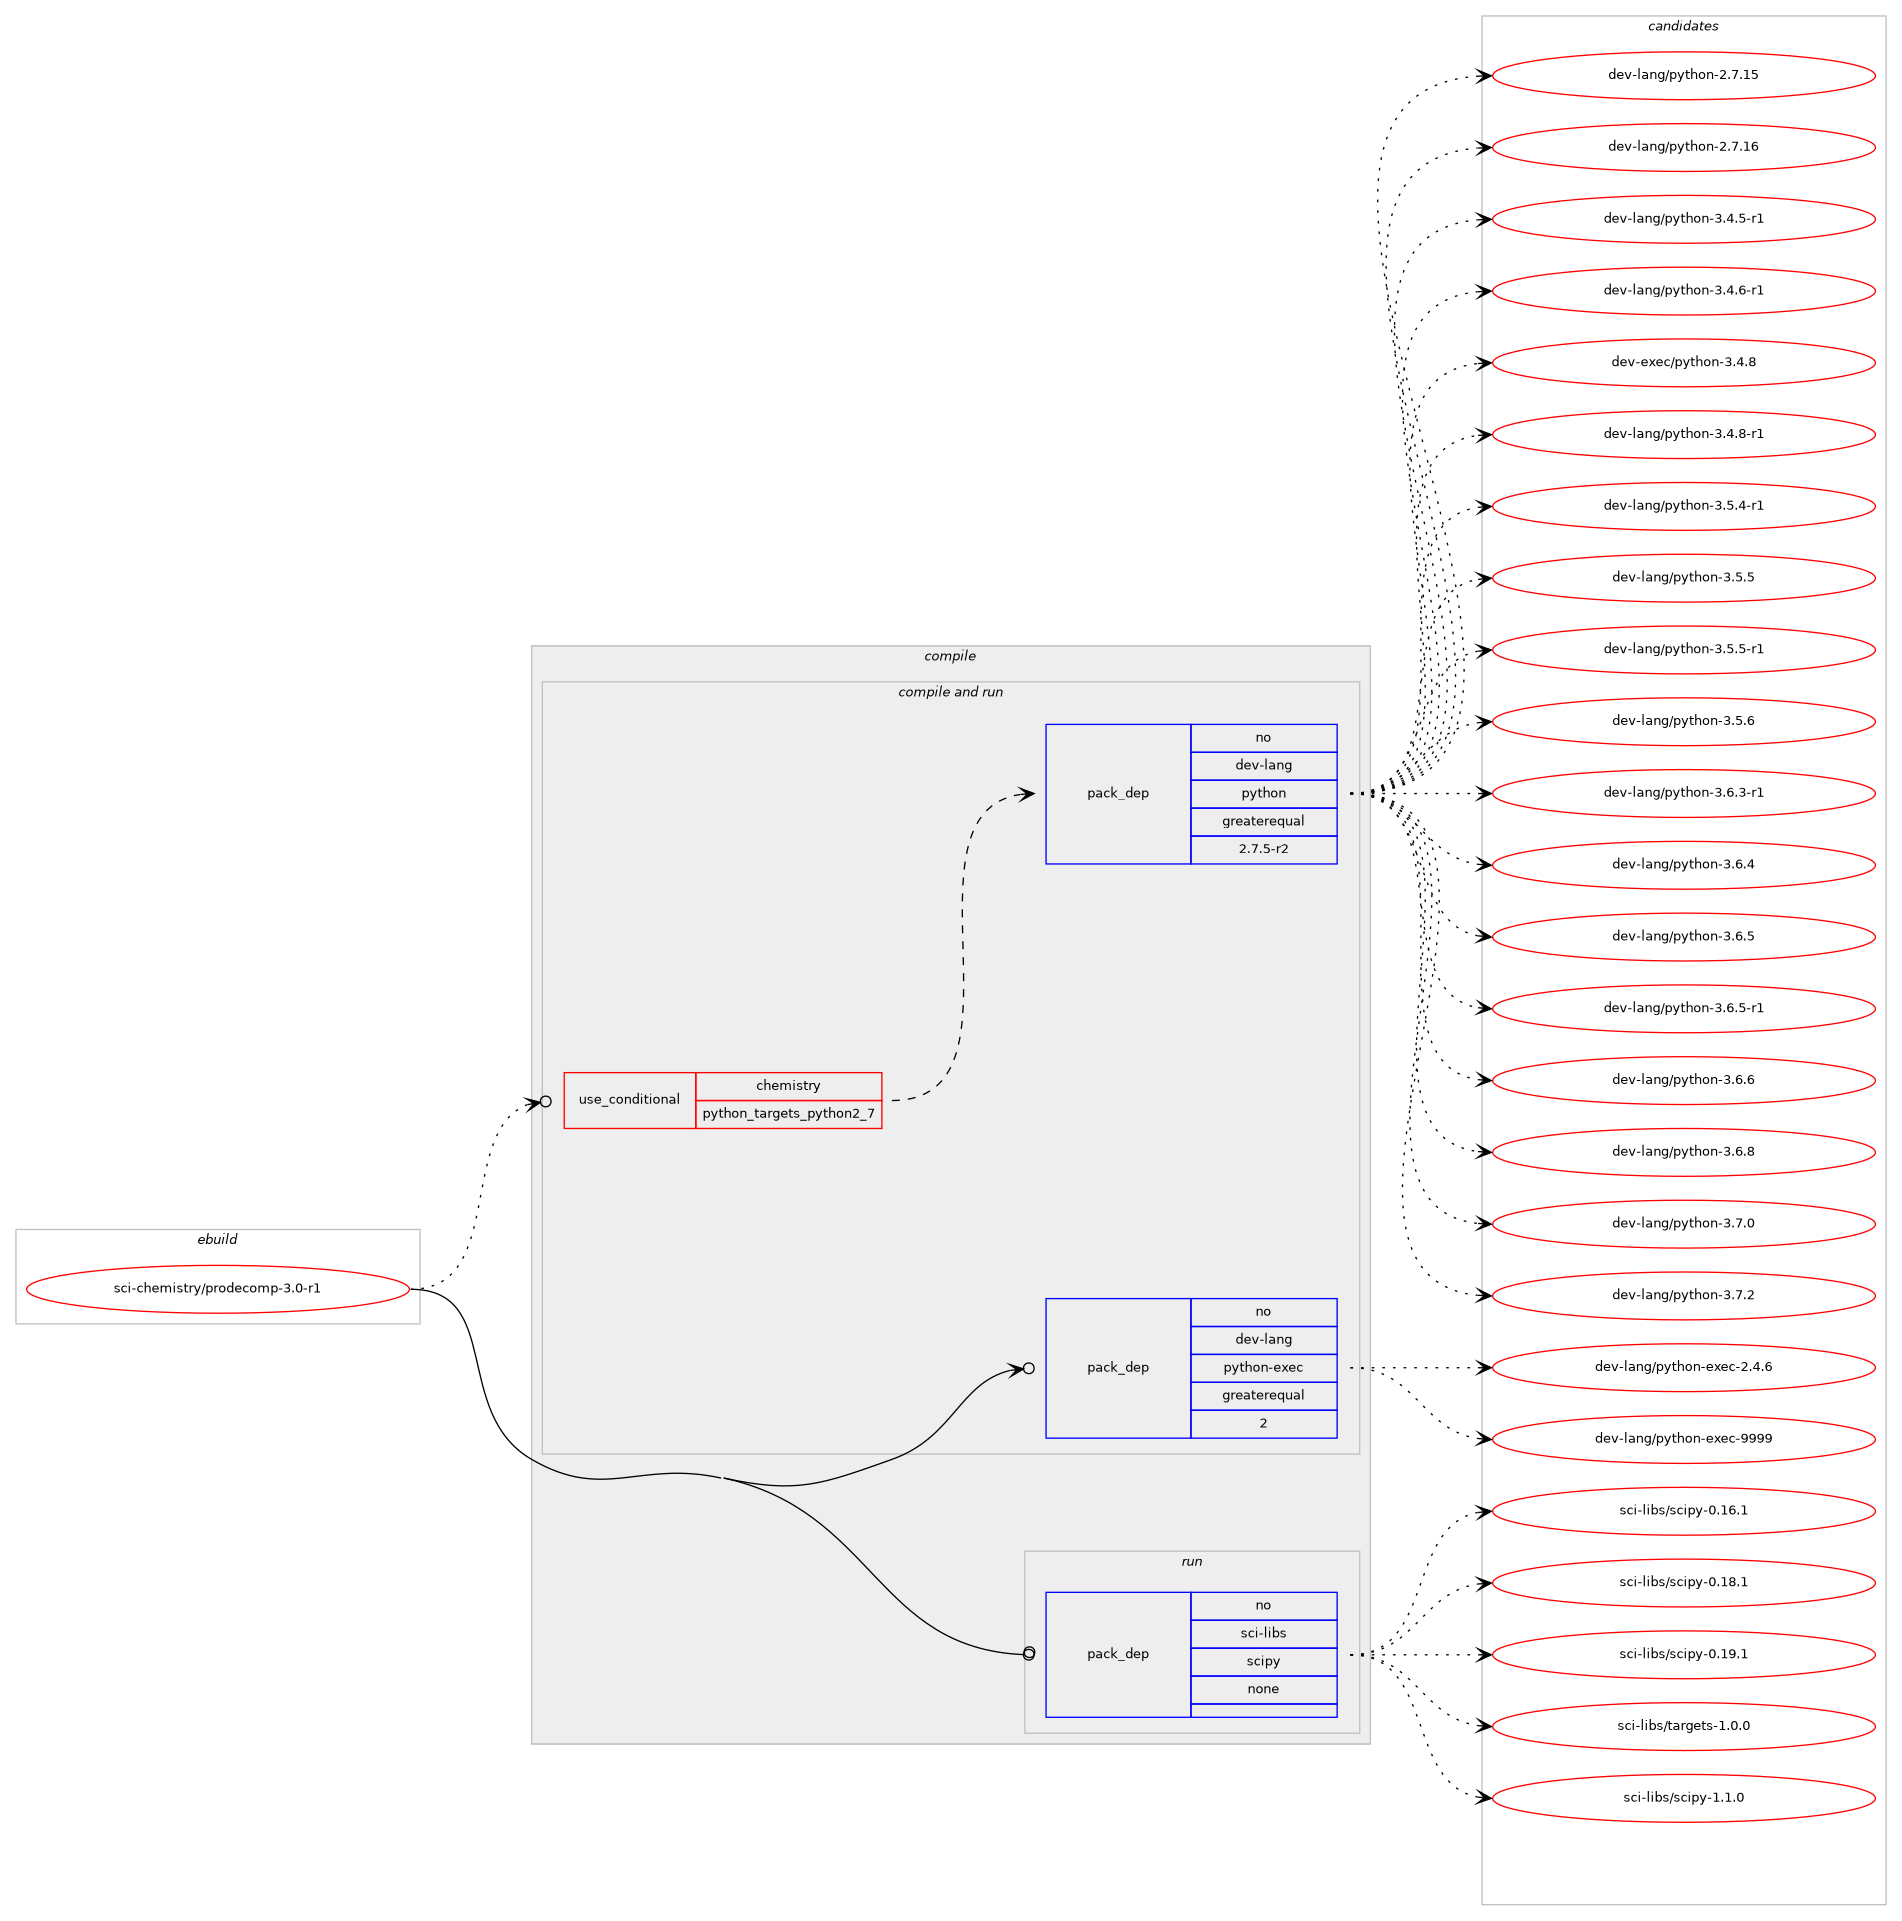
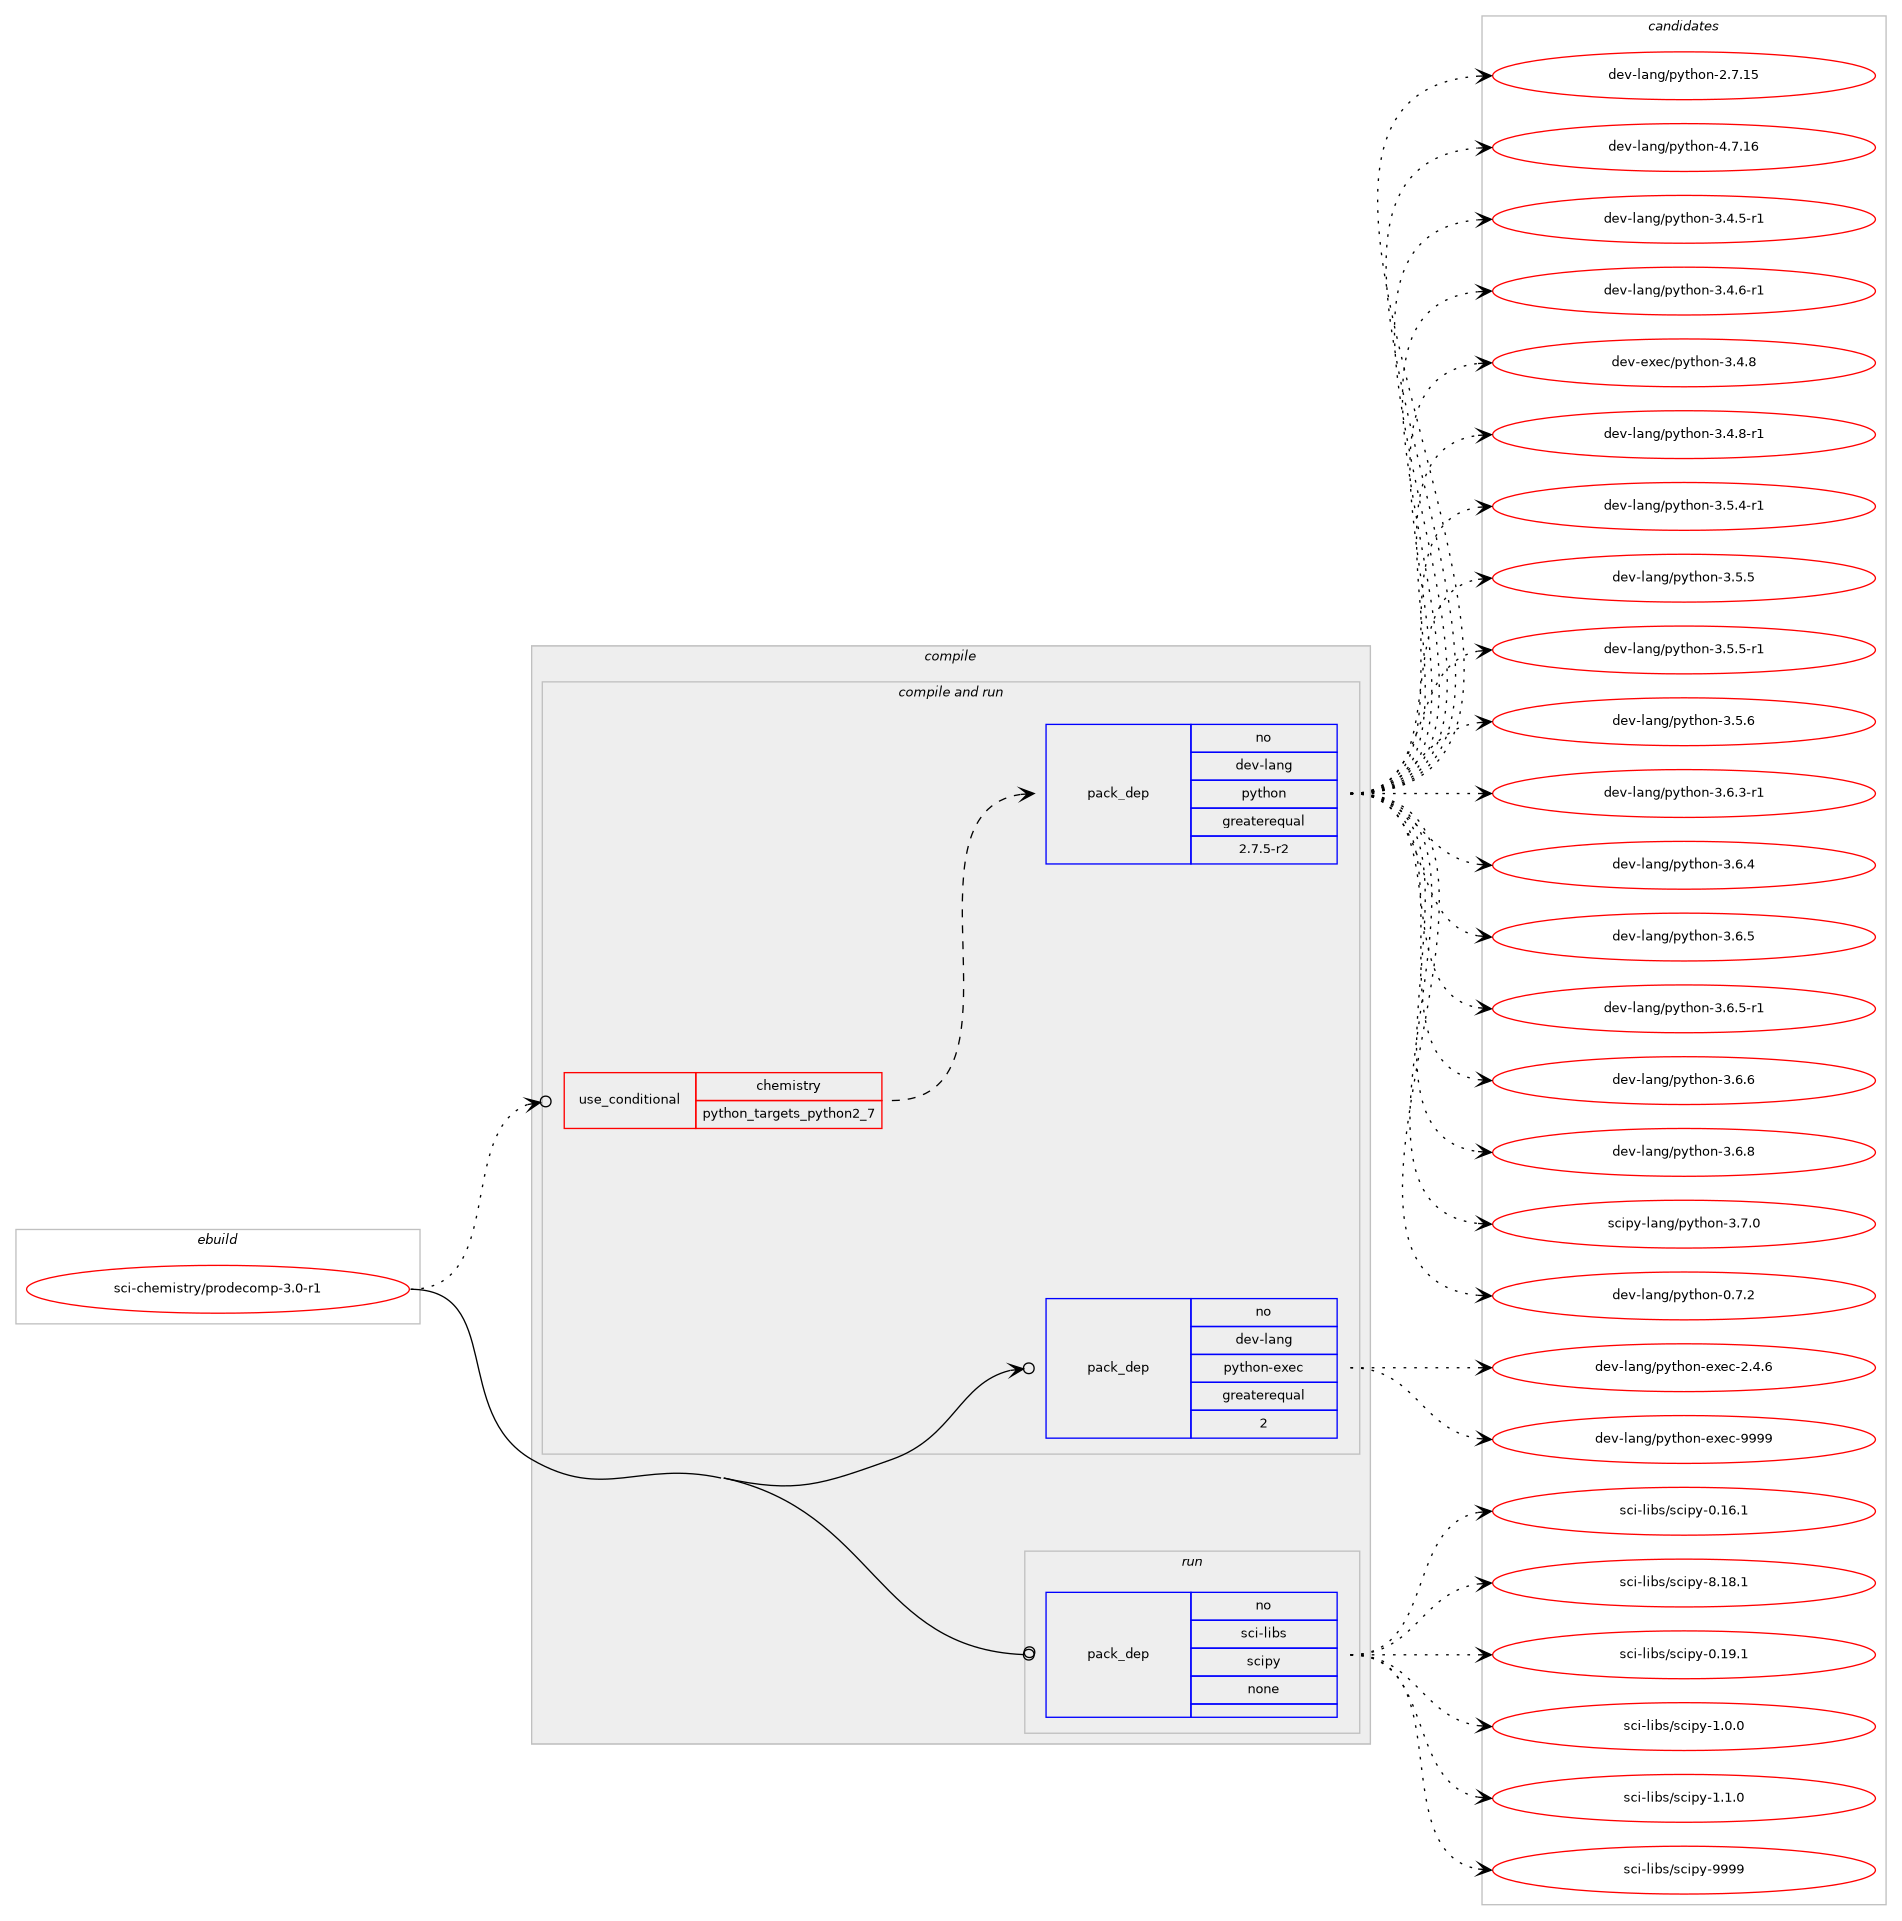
(1684, 148) -> (1684, 148)
(1684, 1224) -> (1684, 1224)
(1684, 1296) -> (1684, 1296)
(1684, 1583) -> (1684, 1583)
(1684, 1727) -> (1684, 1727)
none -> (1684, 1870)
